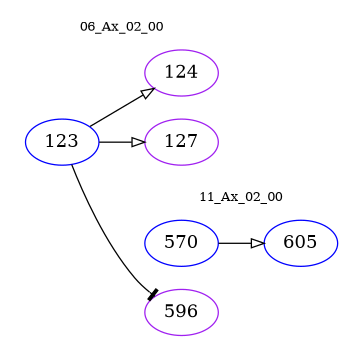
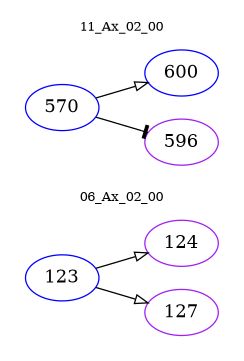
(104, 233) -> (119, 124)
(301, 243) -> (182, 73)
